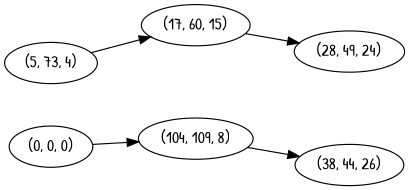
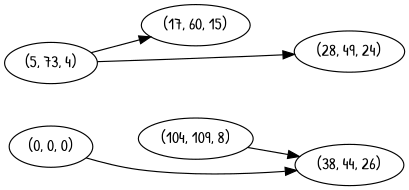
(267, 37) -> (190, 59)
(110, 143) -> (185, 173)
